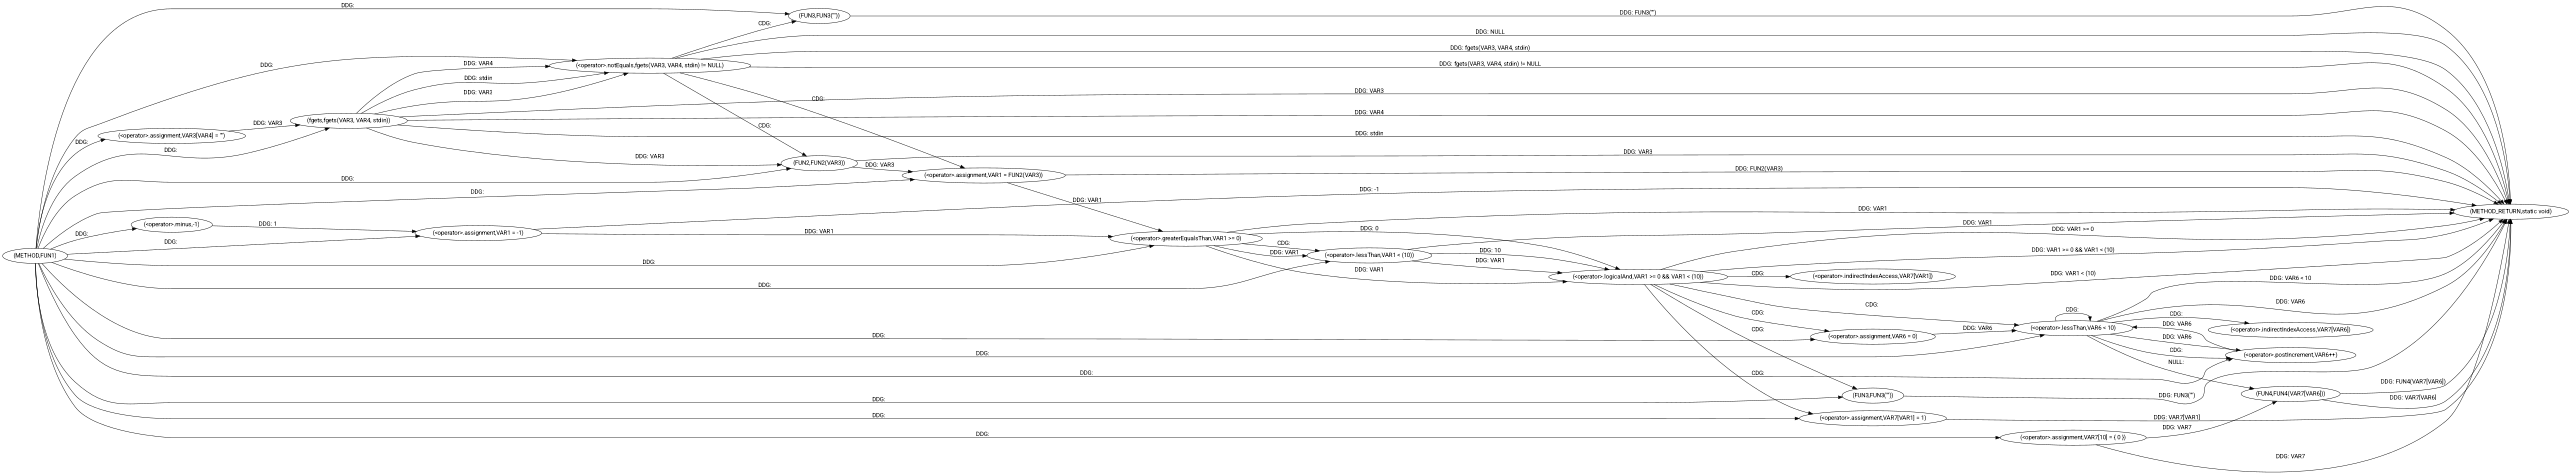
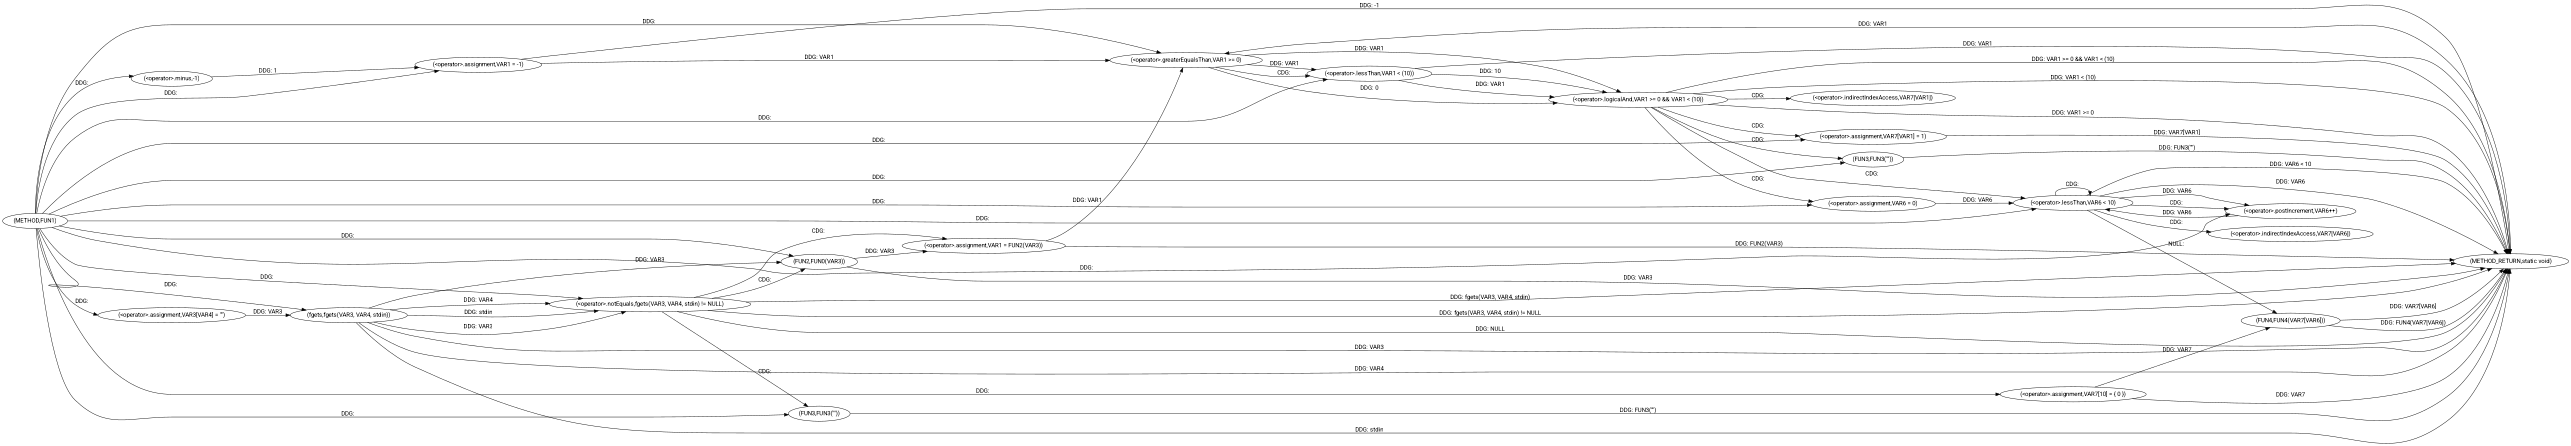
(819, 163) -> (819, 262)
(471, 197) -> none
(1839, 212) -> (1946, 27)
